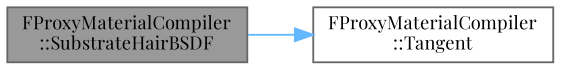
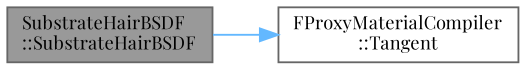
(127, 35) -> (110, 35)
